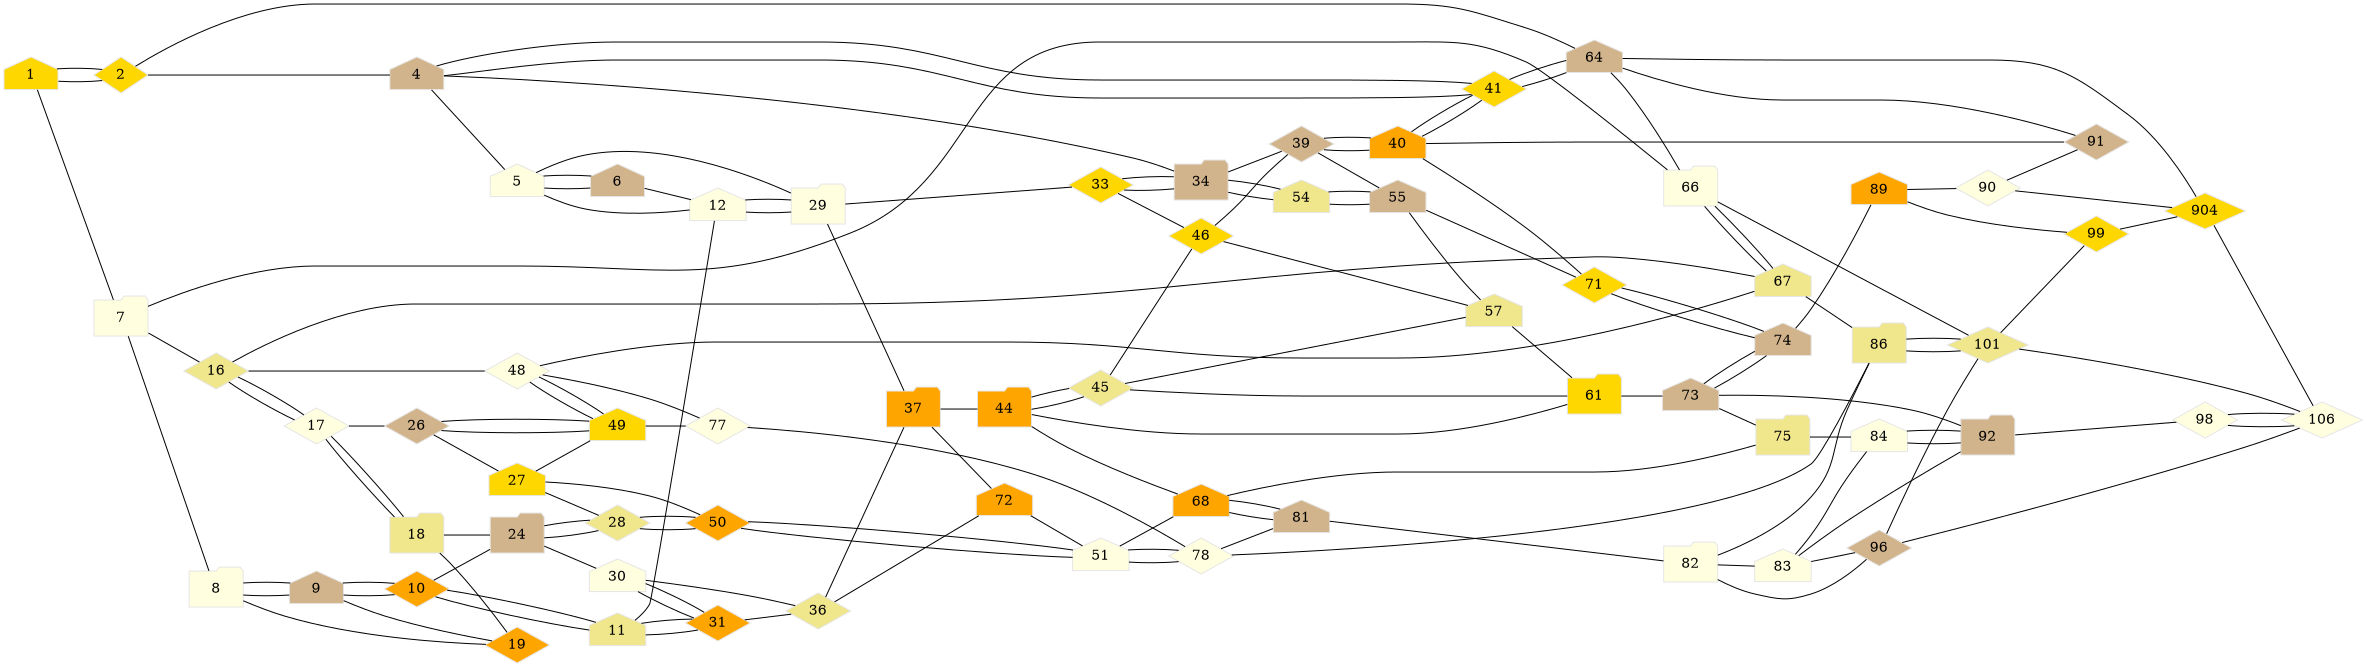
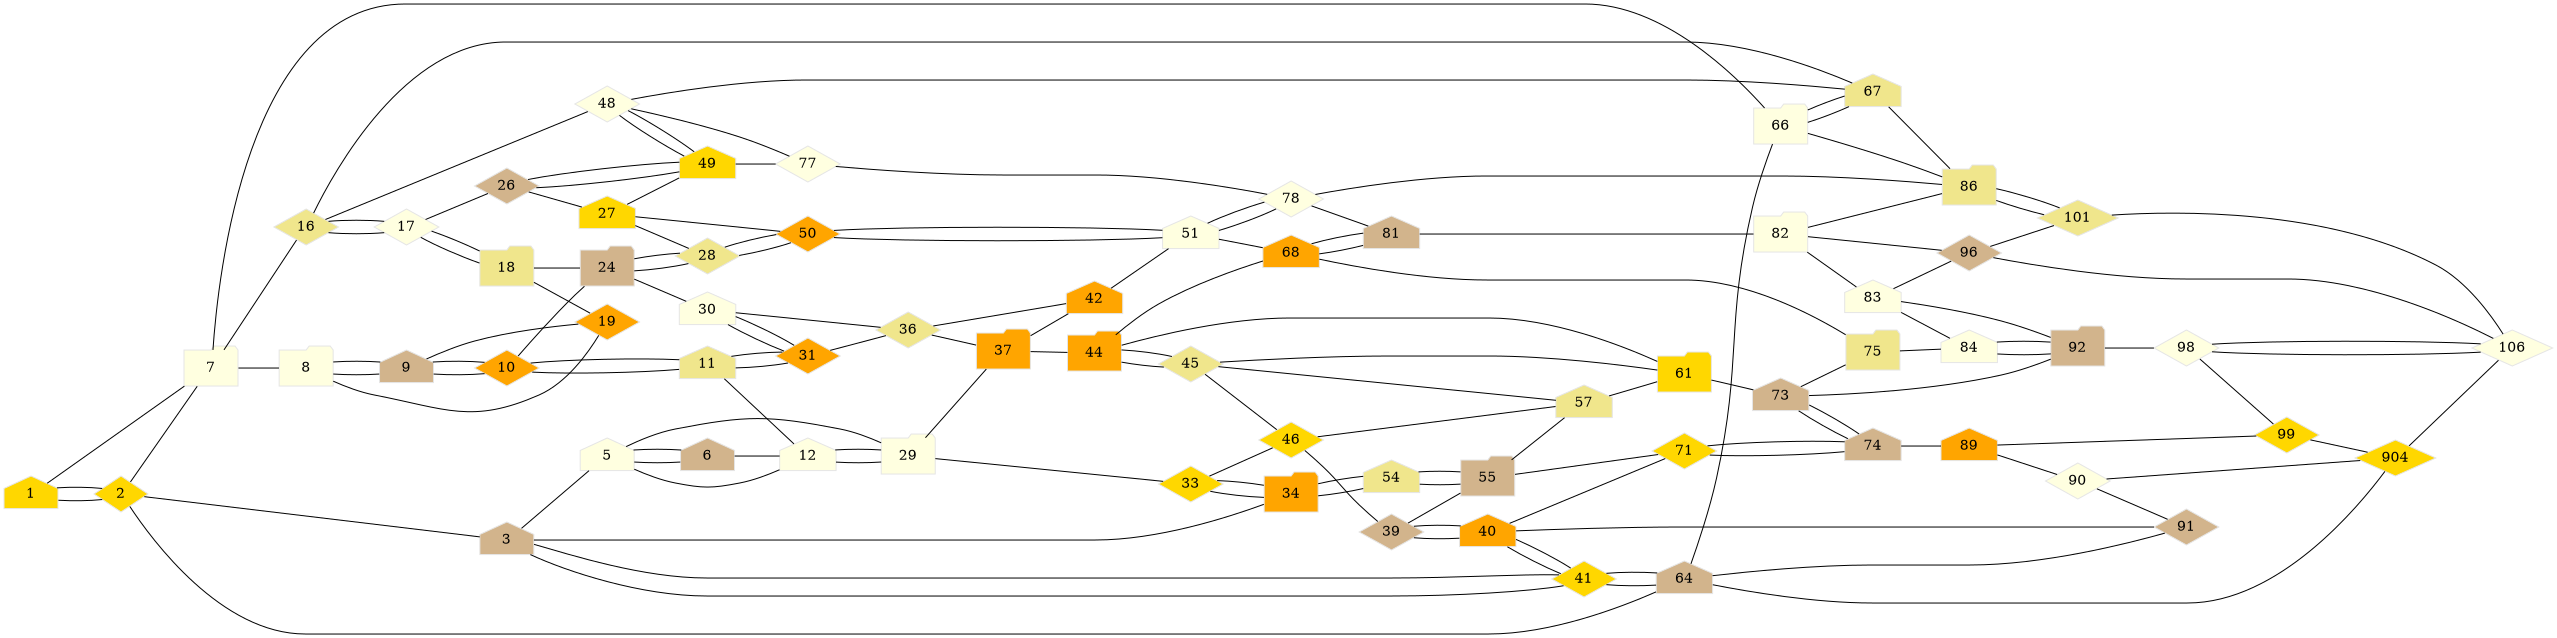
(417, 75) -> (507, 540)
(1255, 162) -> none
(1201, 182) -> (1291, 494)
(1398, 198) -> (1488, 478)
(1850, 272) -> (1876, 154)
(2042, 289) -> (2237, 392)
none -> (164, 434)
(1004, 501) -> (1094, 299)
